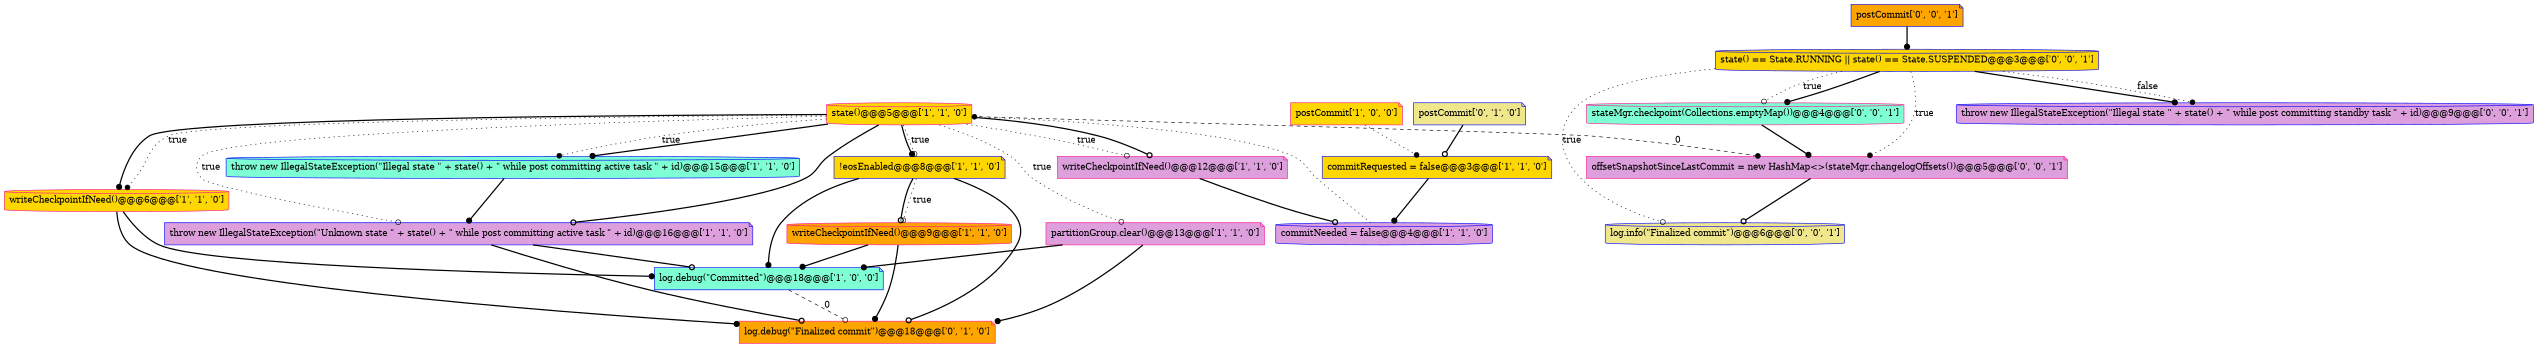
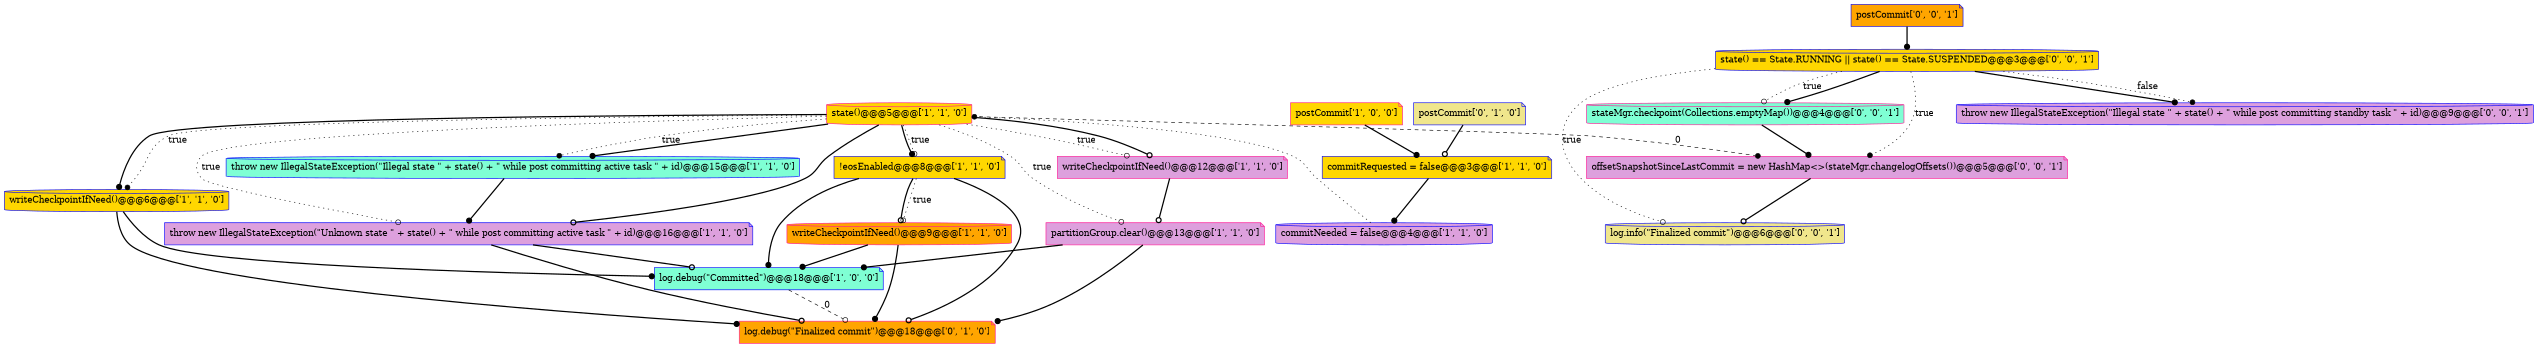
(1390, 139) -> (1390, 139)
(117, 201) -> (117, 201)
(1265, 202) -> (1164, 198)
